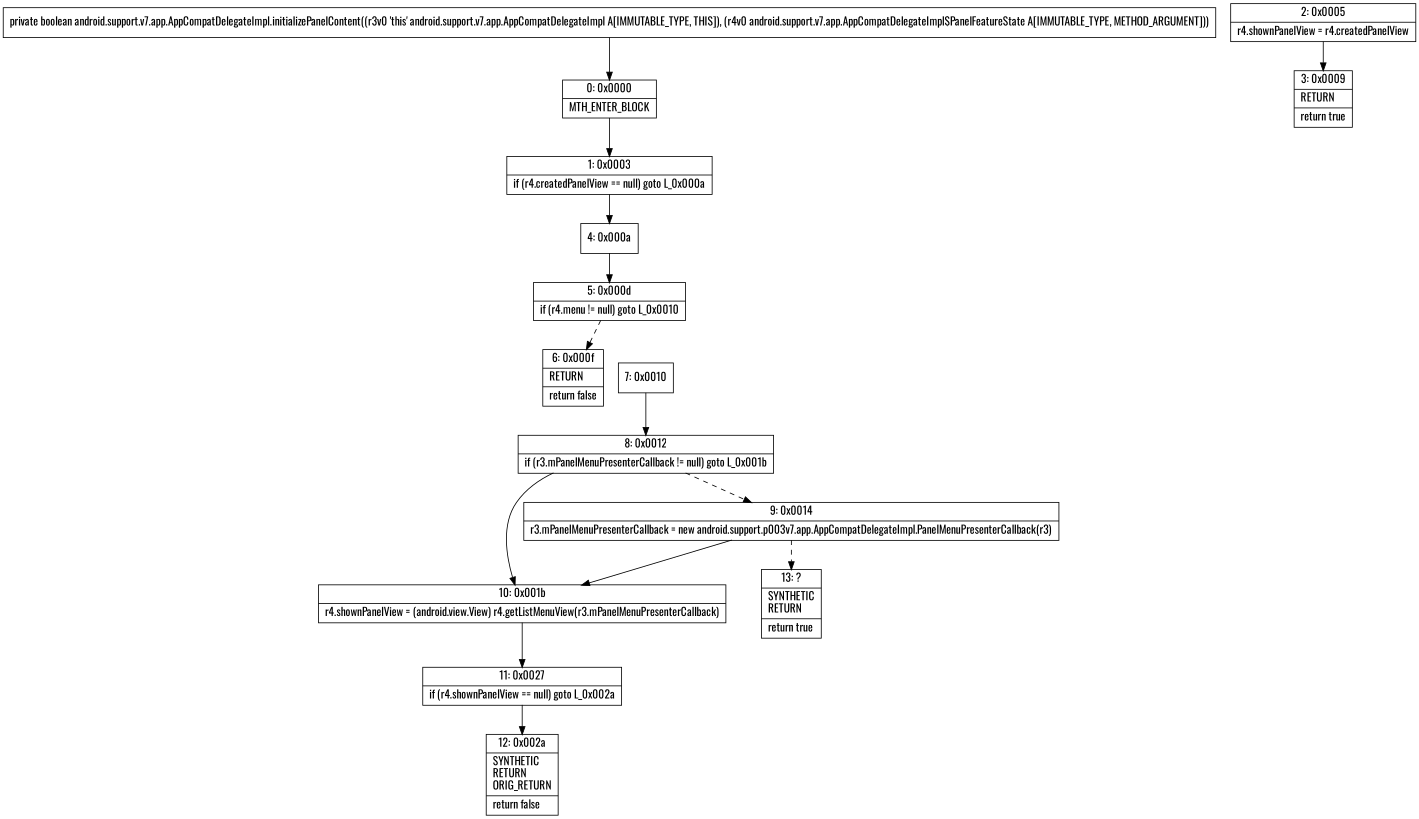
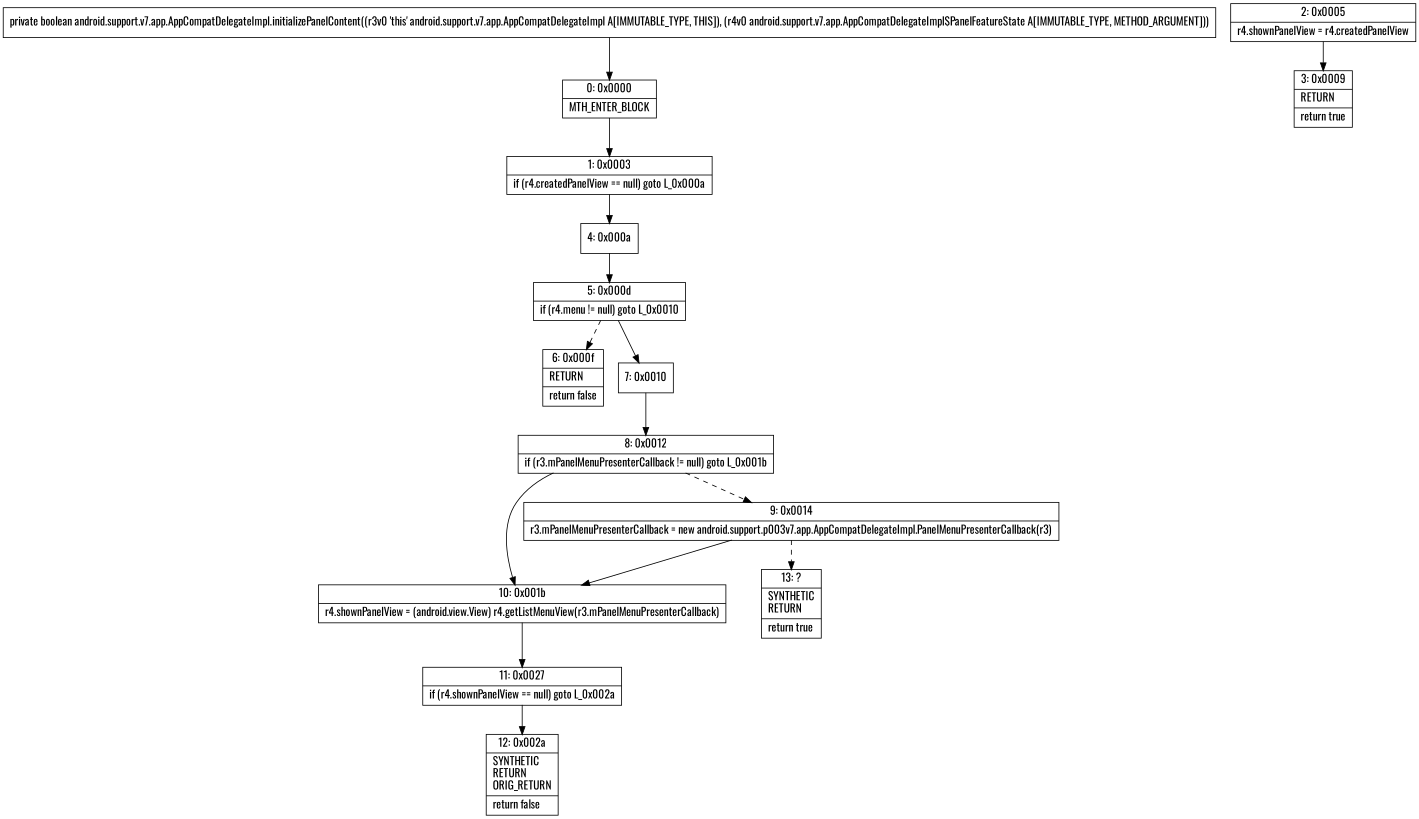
none -> (627, 338)
